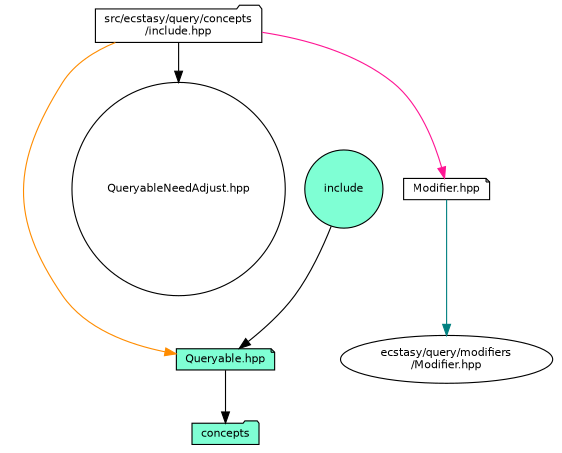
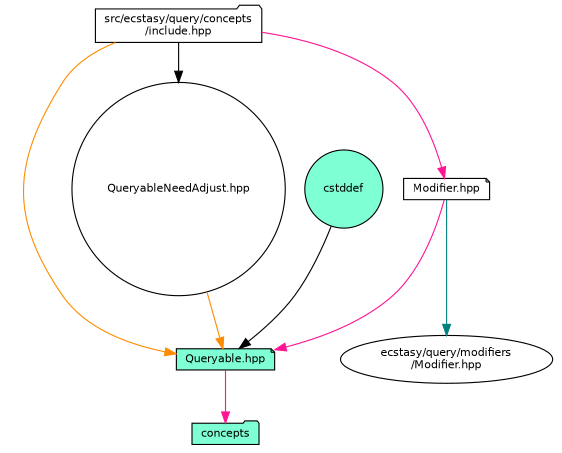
(344, 189) -> (344, 189)
none -> (389, 299)
none -> (213, 315)
(226, 391) -> (226, 391)
